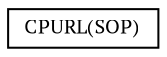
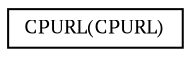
(83, 28) -> (95, 28)
